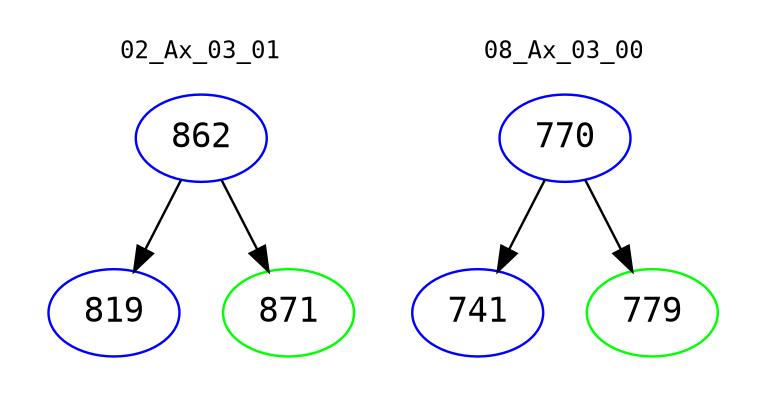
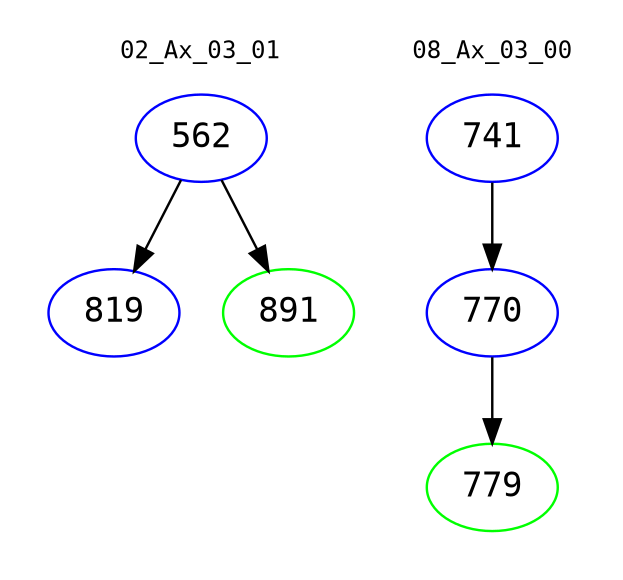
(201, 138) -> (201, 138)
(527, 215) -> (492, 214)
(289, 313) -> (289, 313)
